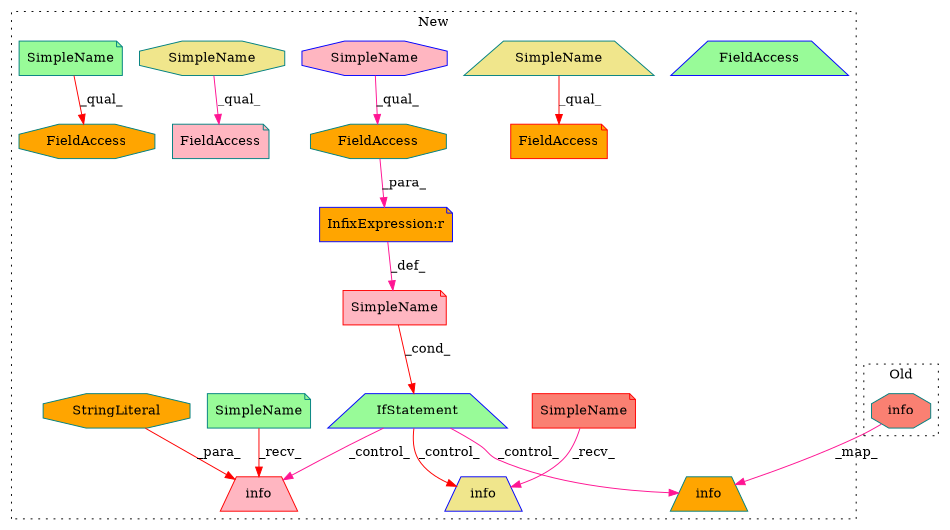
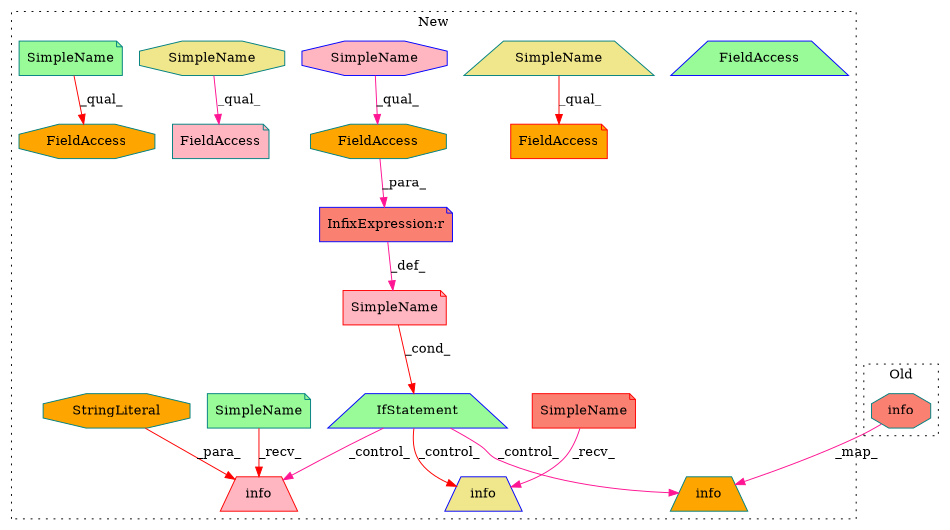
(386, 225) -> (386, 225)
